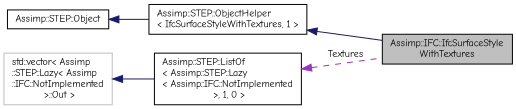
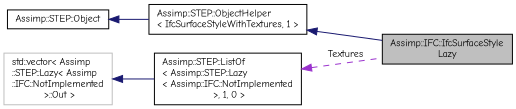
(447, 49) -> (447, 49)
